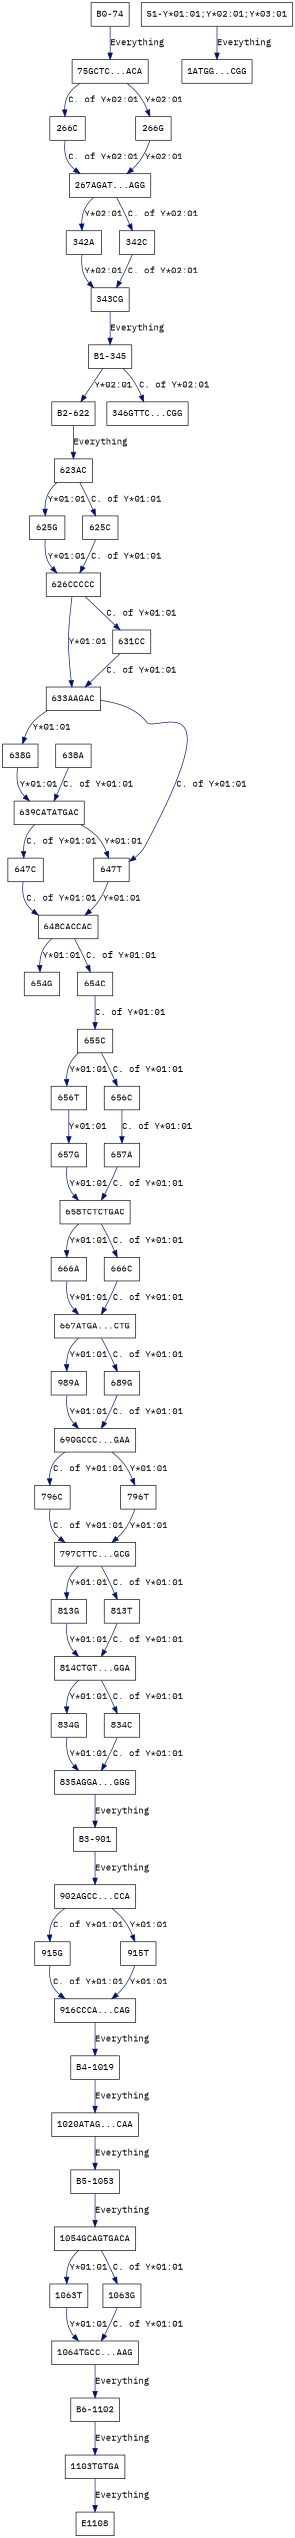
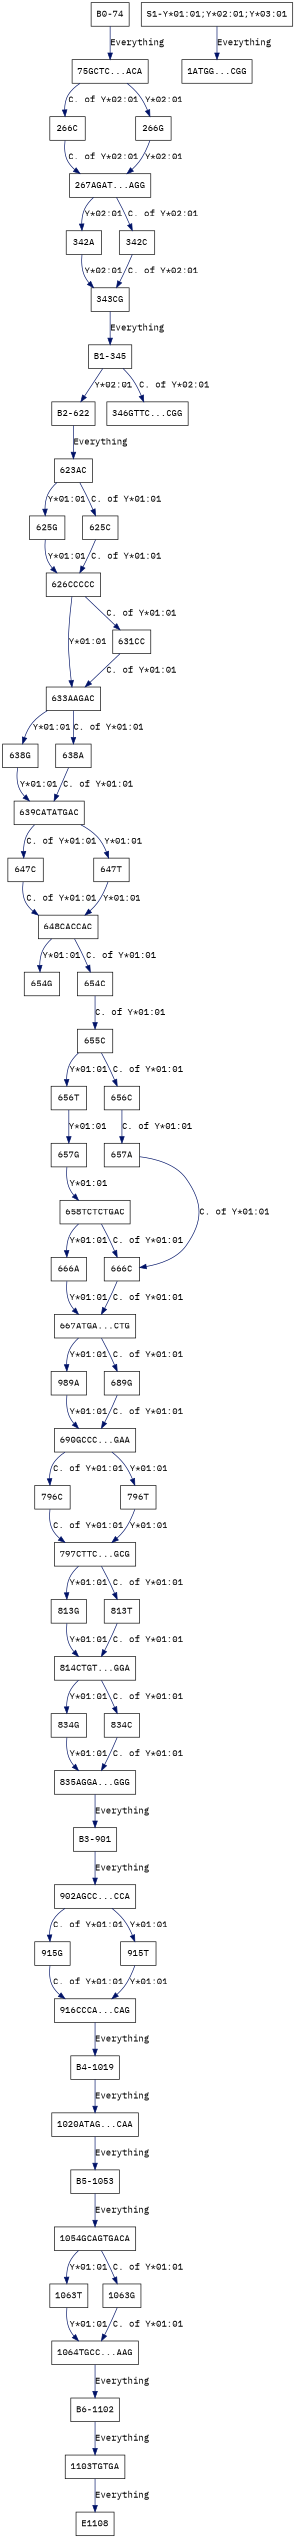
(185, 753) -> (73, 724)
(111, 1181) -> (199, 1209)
